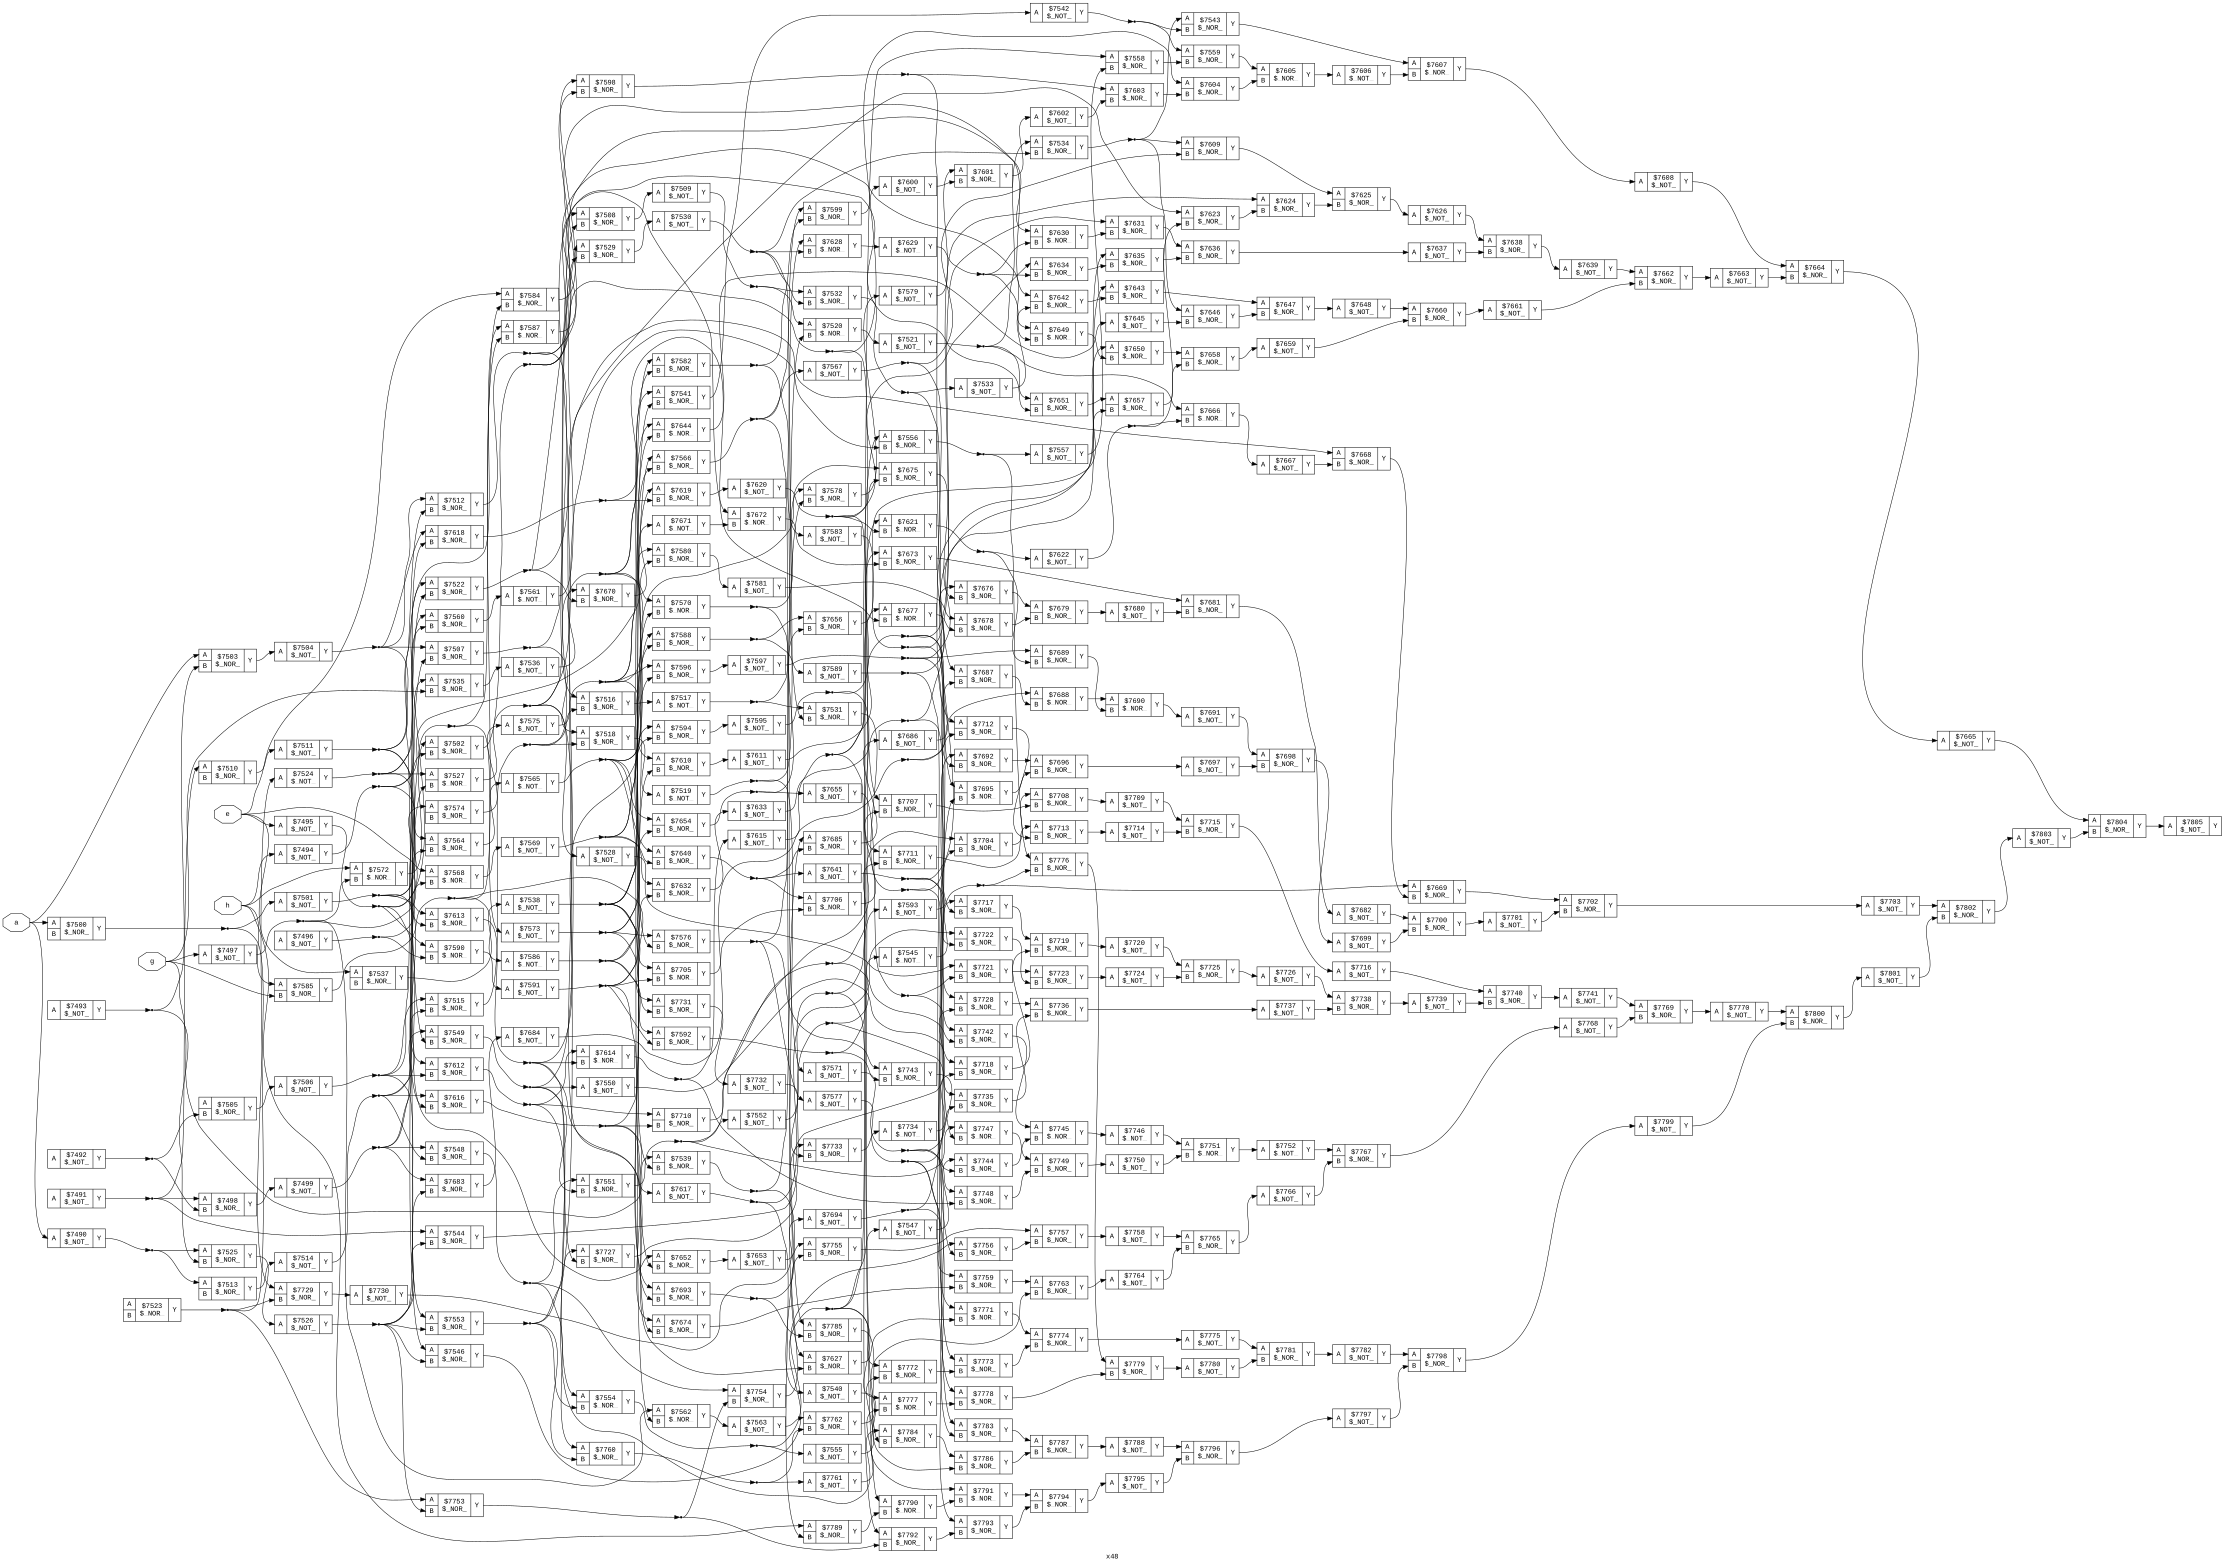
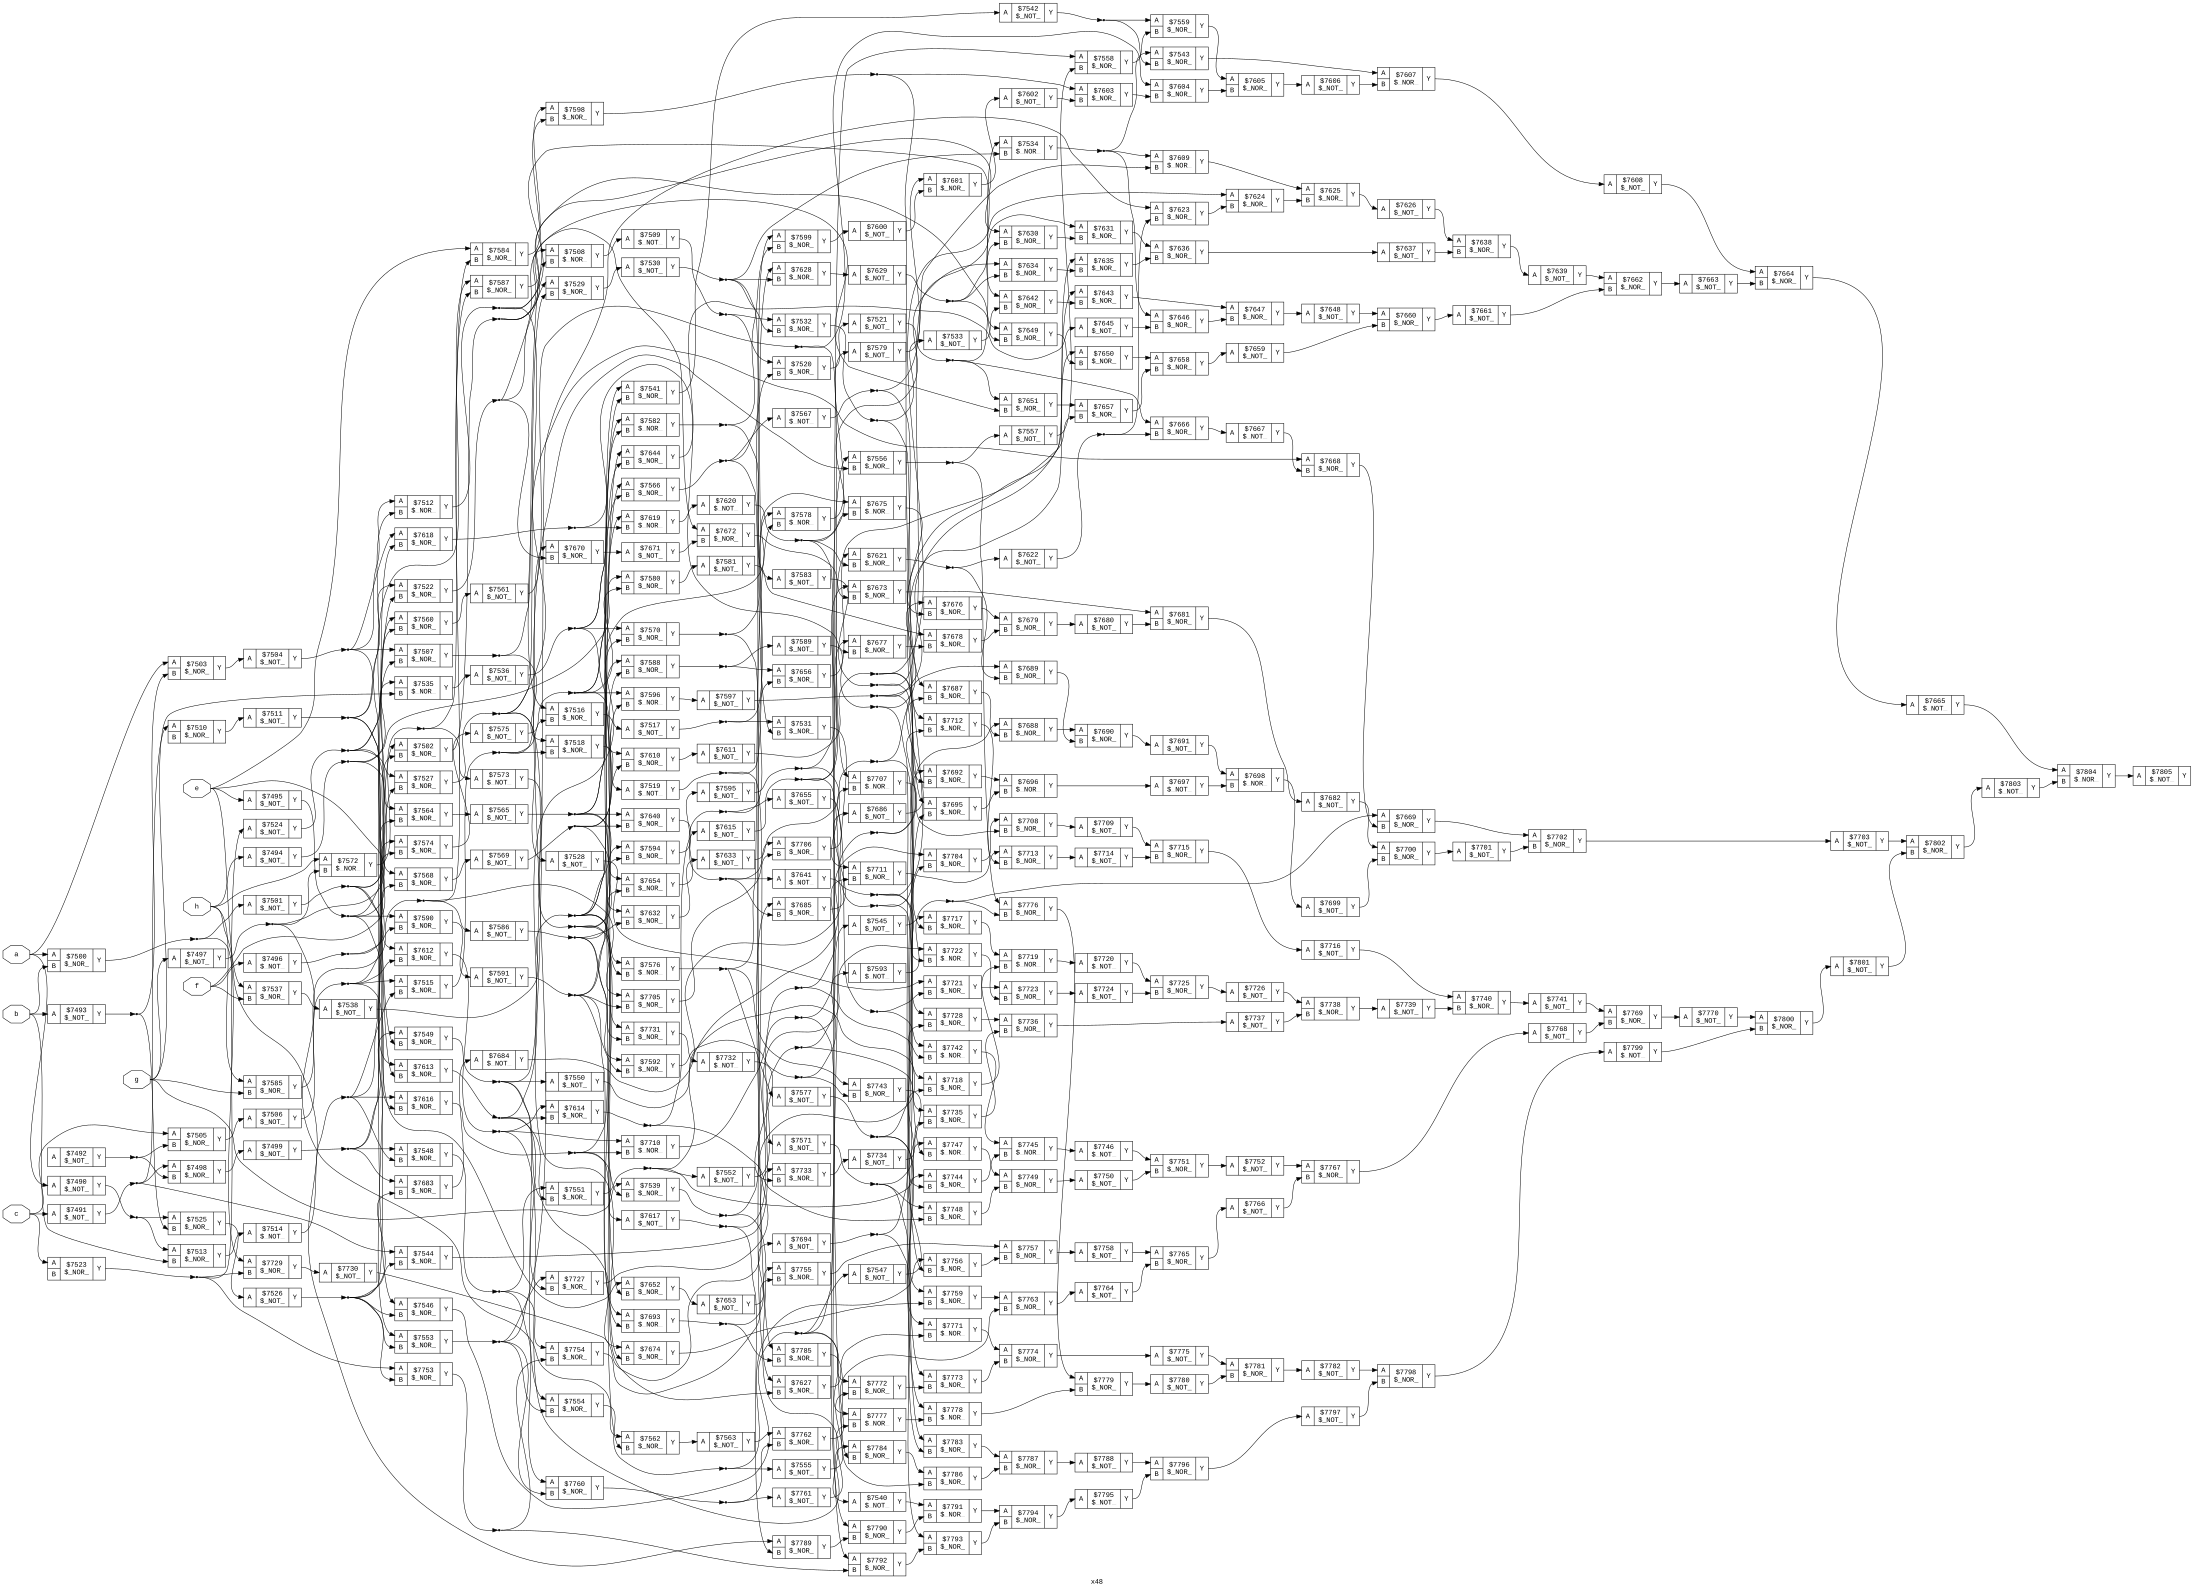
none -> (197, 986)
none -> (16, 1014)
none -> (16, 1214)
